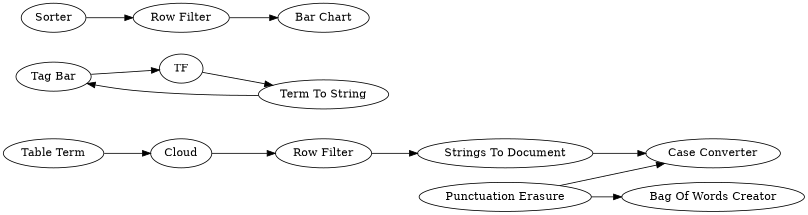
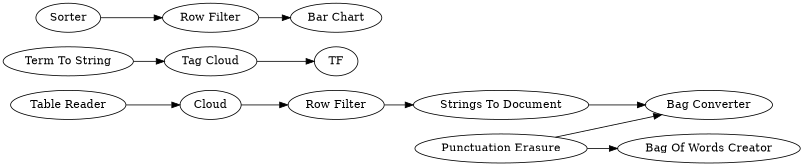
(54, 77) -> (211, 61)
(234, 78) -> none
(54, 153) -> (68, 105)
(713, 153) -> (709, 105)
